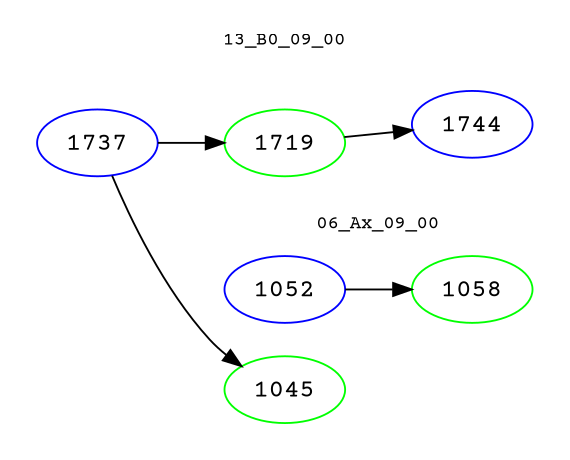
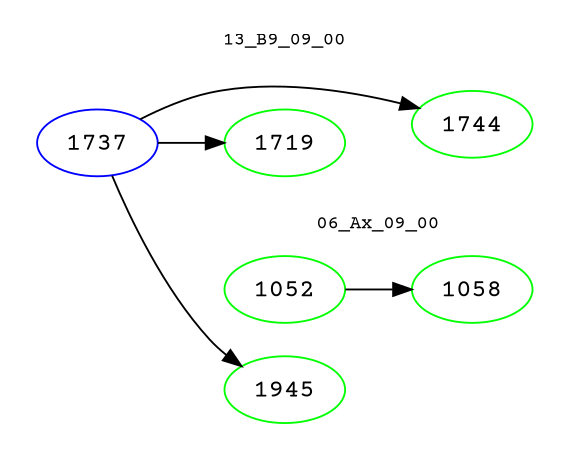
(285, 40) -> (285, 40)
(472, 124) -> (472, 124)
(369, 135) -> (268, 87)
(285, 289) -> (285, 289)
(285, 390) -> (285, 390)
